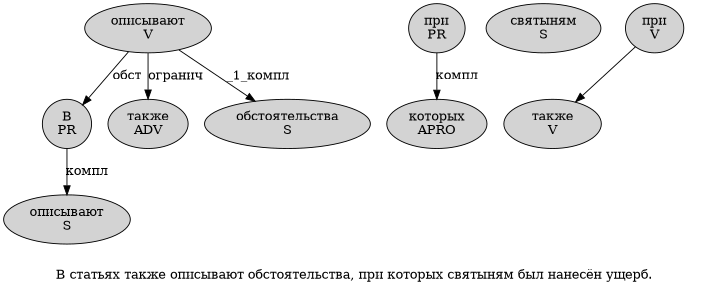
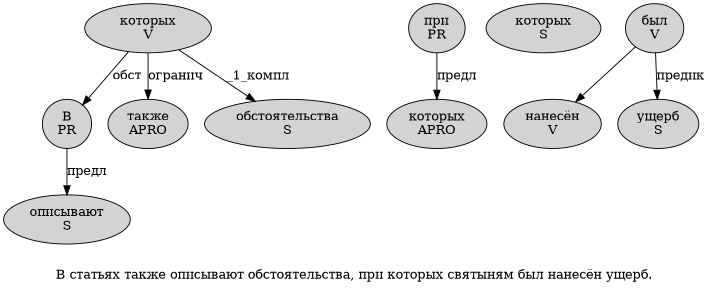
(148, 28) -> (148, 28)
(543, 28) -> (543, 28)
(655, 28) -> (655, 28)
(457, 76) -> (457, 76)
(148, 124) -> (148, 124)
(553, 124) -> (553, 124)
none -> (658, 124)
(87, 172) -> (87, 172)
